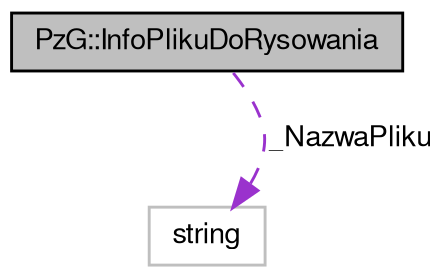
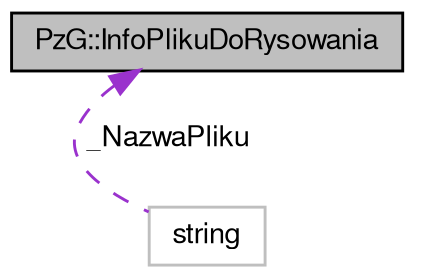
(262, 124) -> (79, 159)
